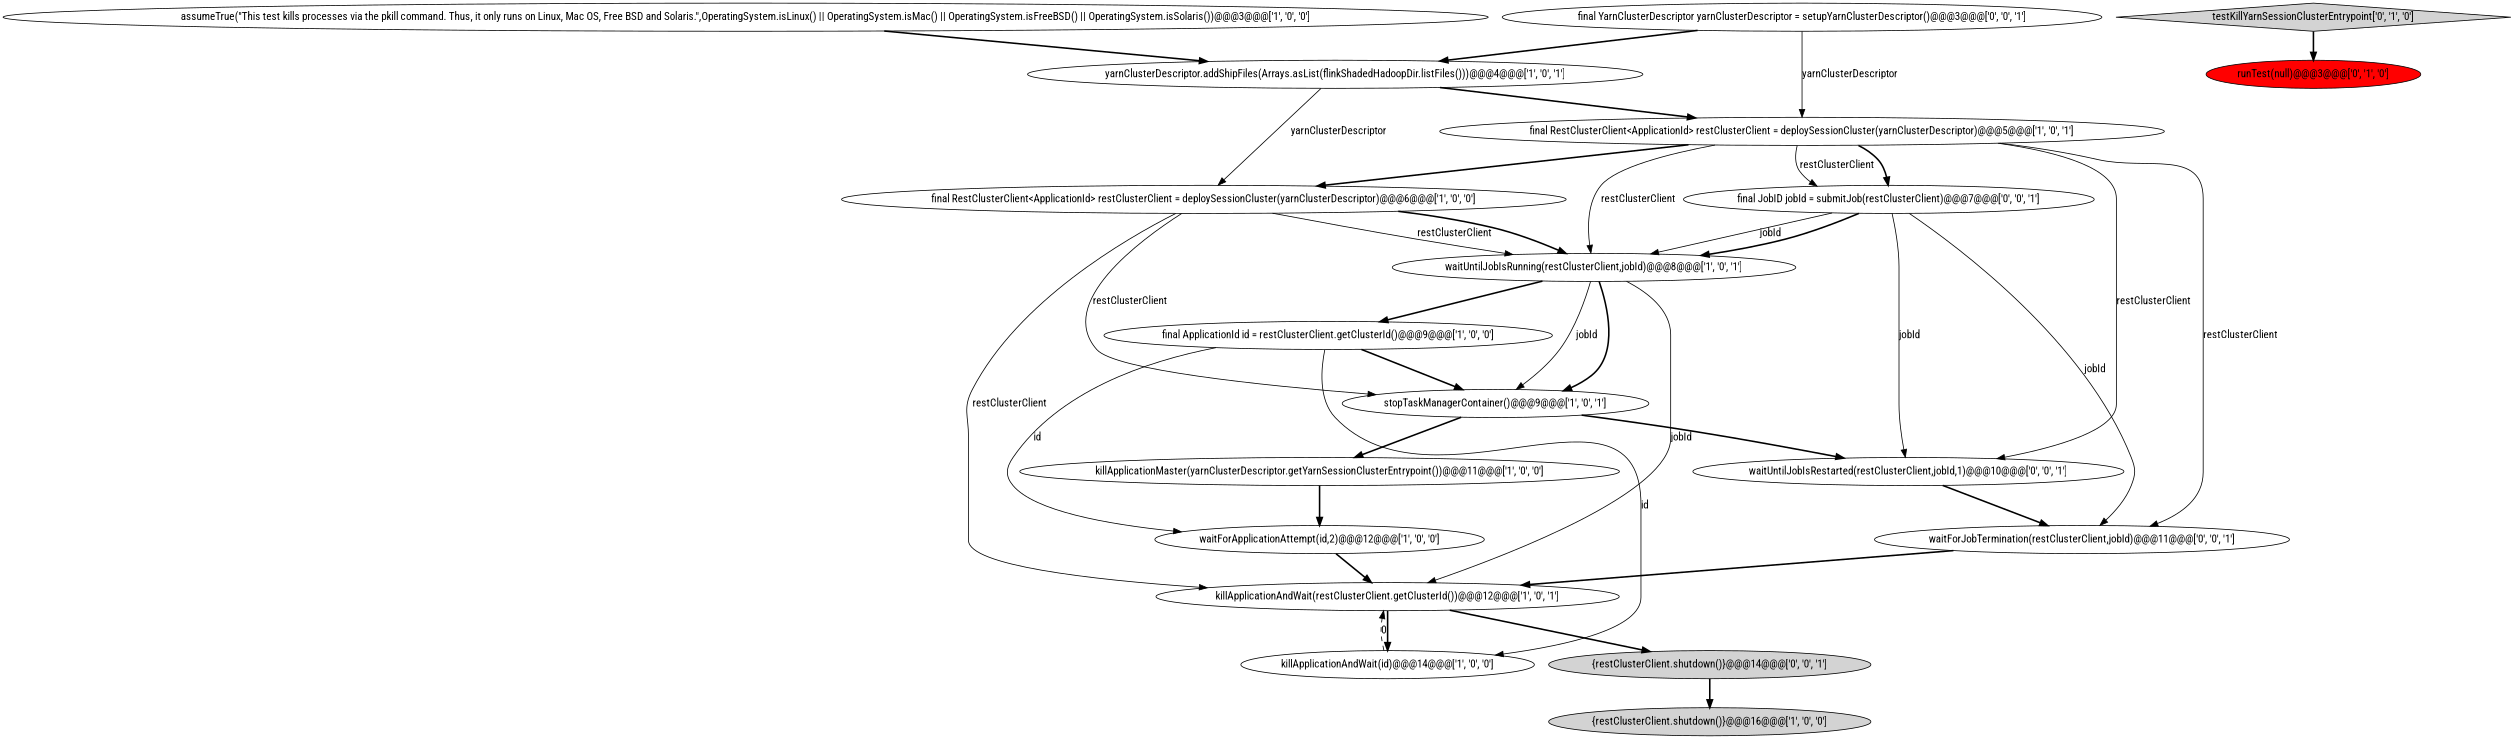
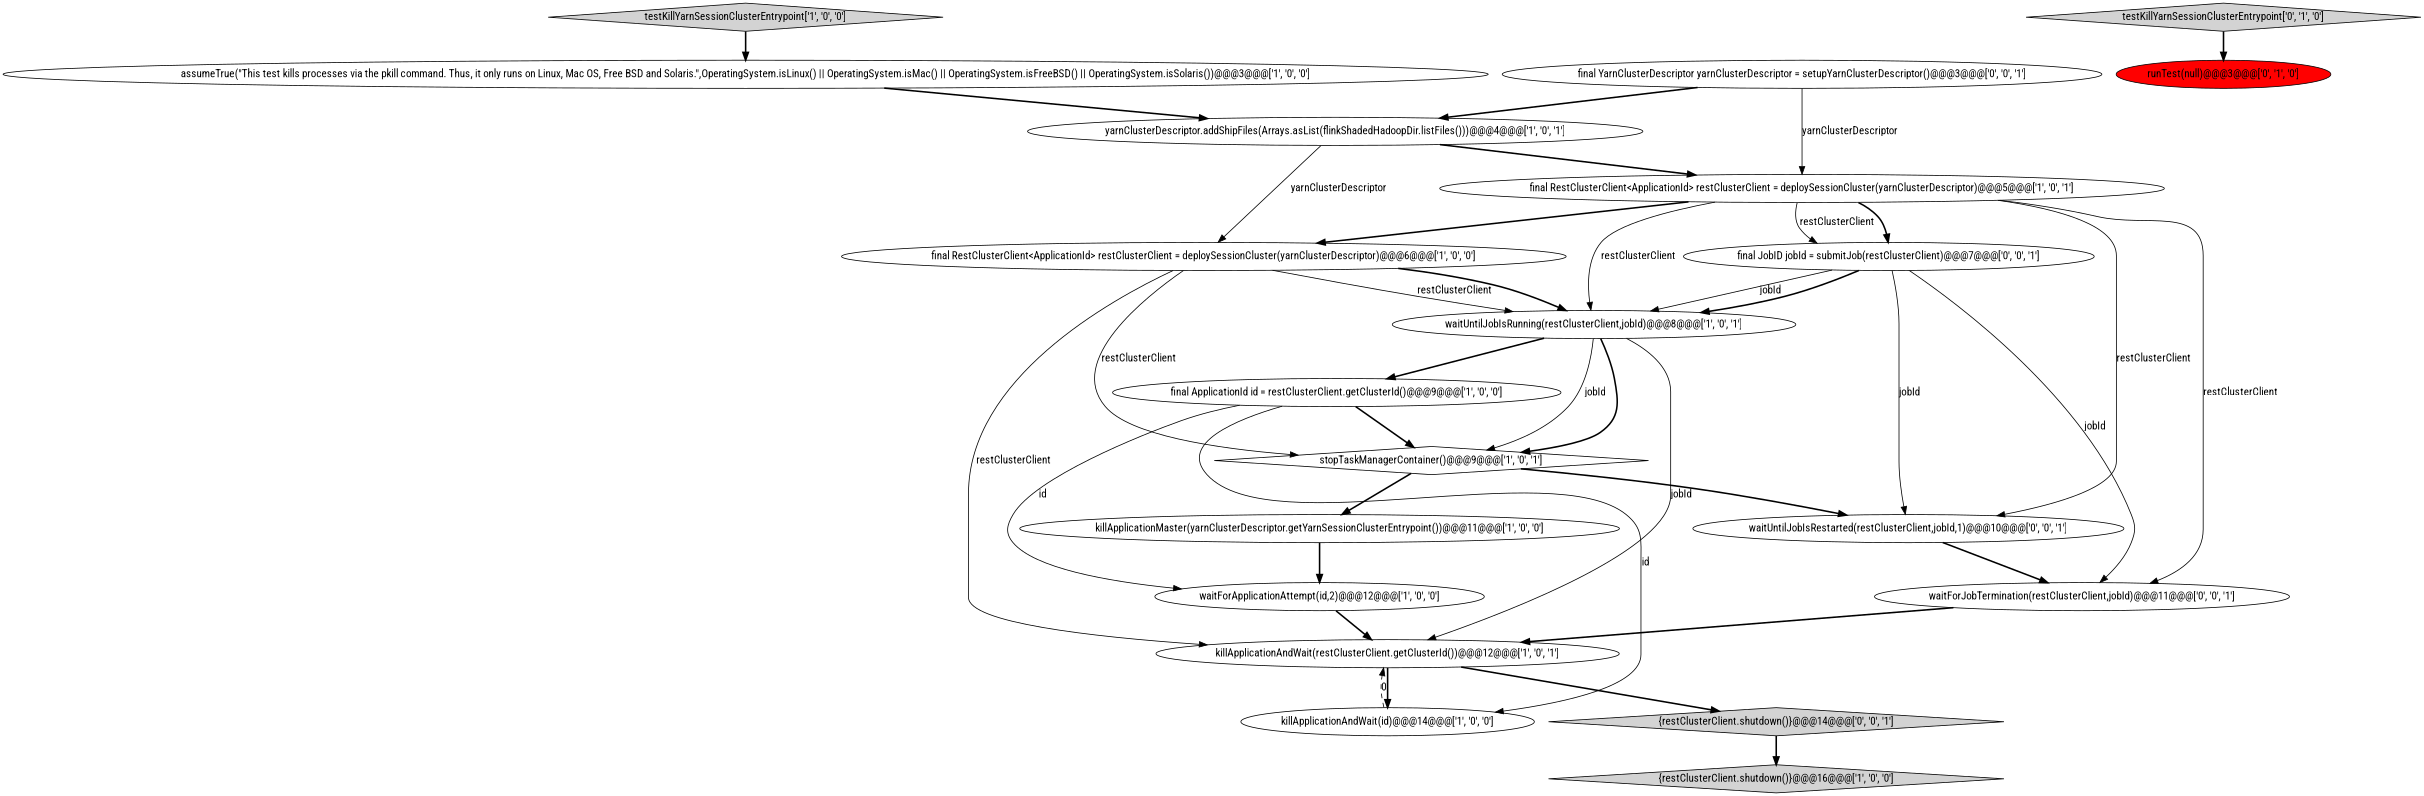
none -> (746, 17)
(1496, 403) -> (1431, 461)
(1710, 665) -> (1776, 722)
(1710, 722) -> (1776, 779)
